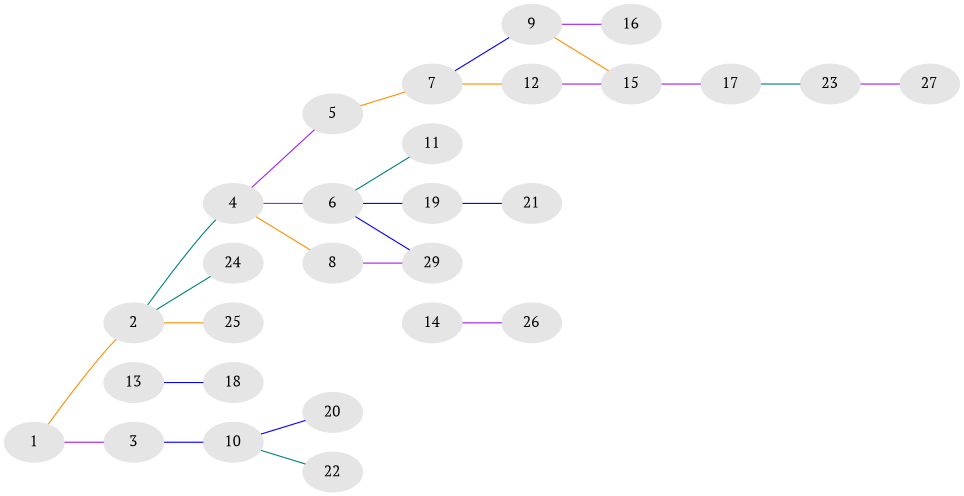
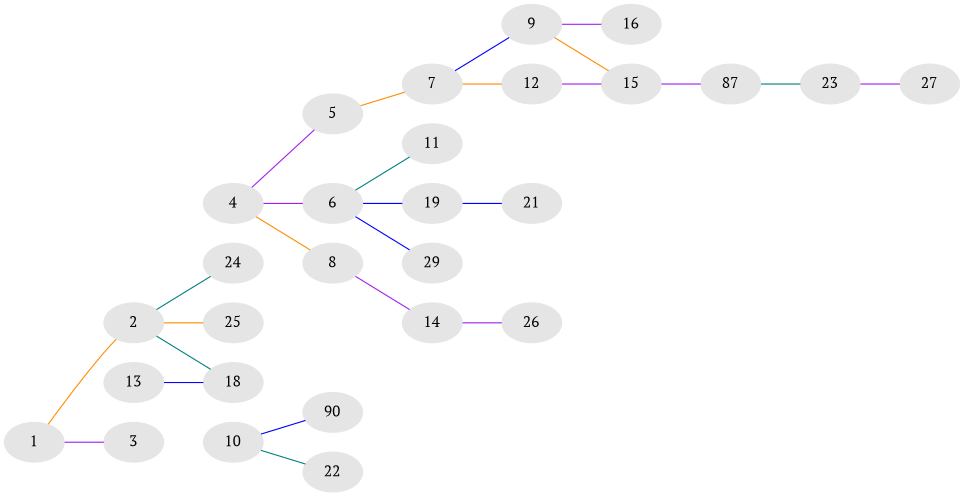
(731, 84) -> (731, 84)
(180, 261) -> (184, 353)
(383, 263) -> (383, 293)
(333, 412) -> (333, 412)
(184, 442) -> none
